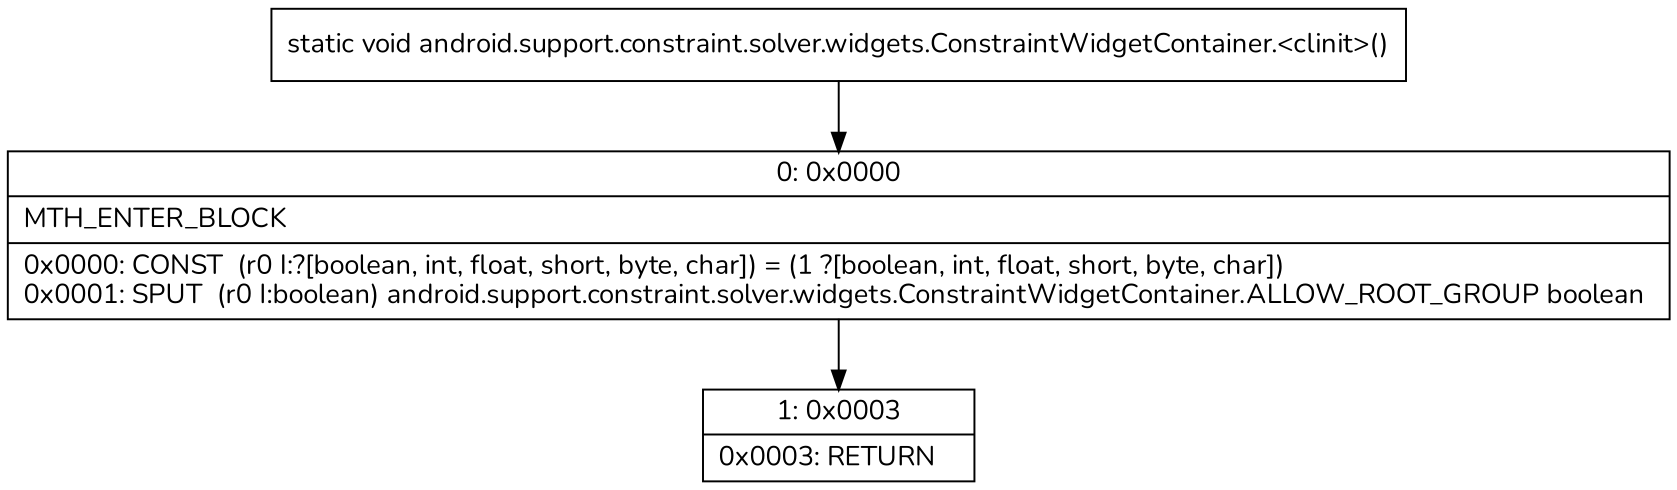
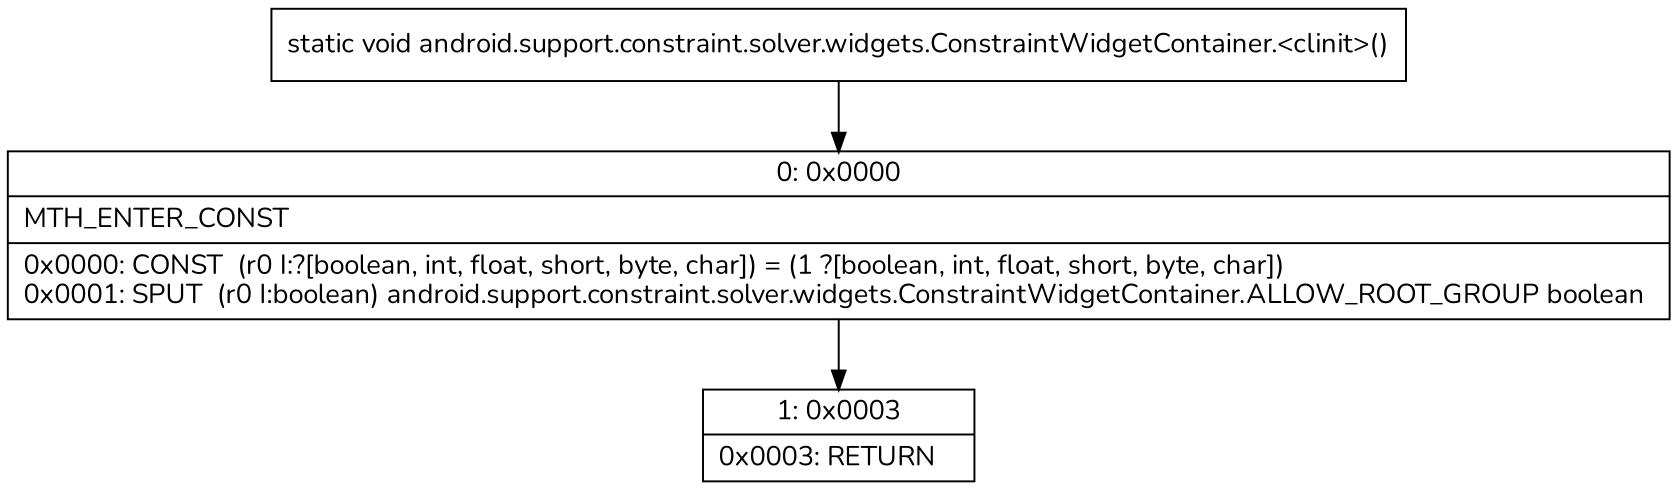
(156, 219) -> (156, 219)
